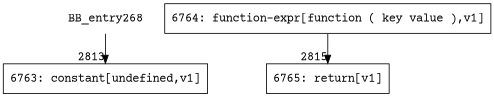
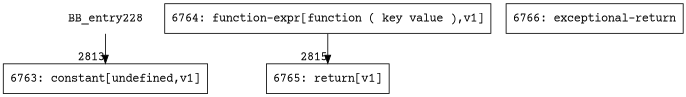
(105, 19) -> (105, 19)
none -> (595, 19)
